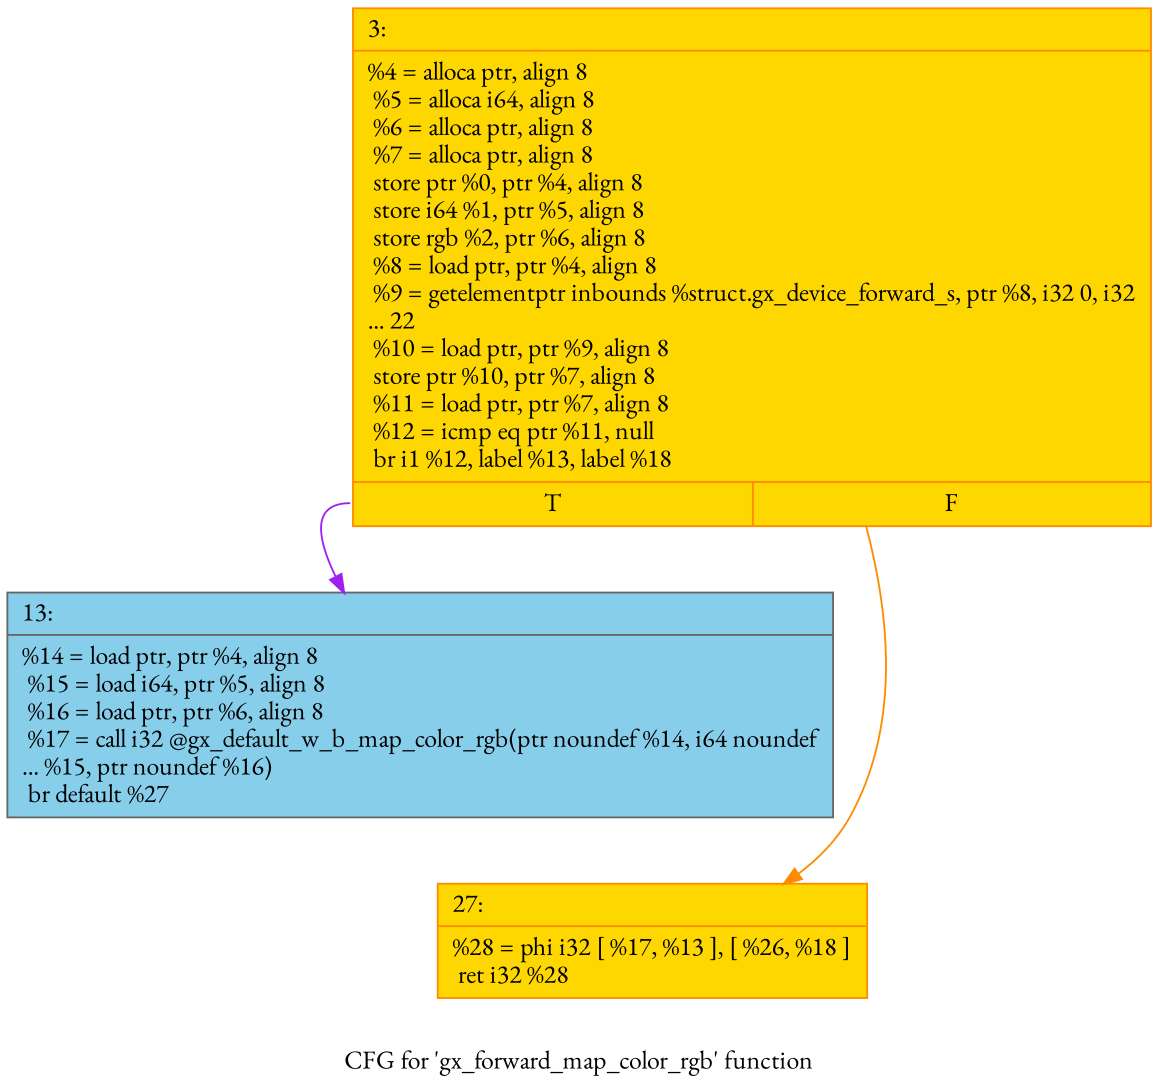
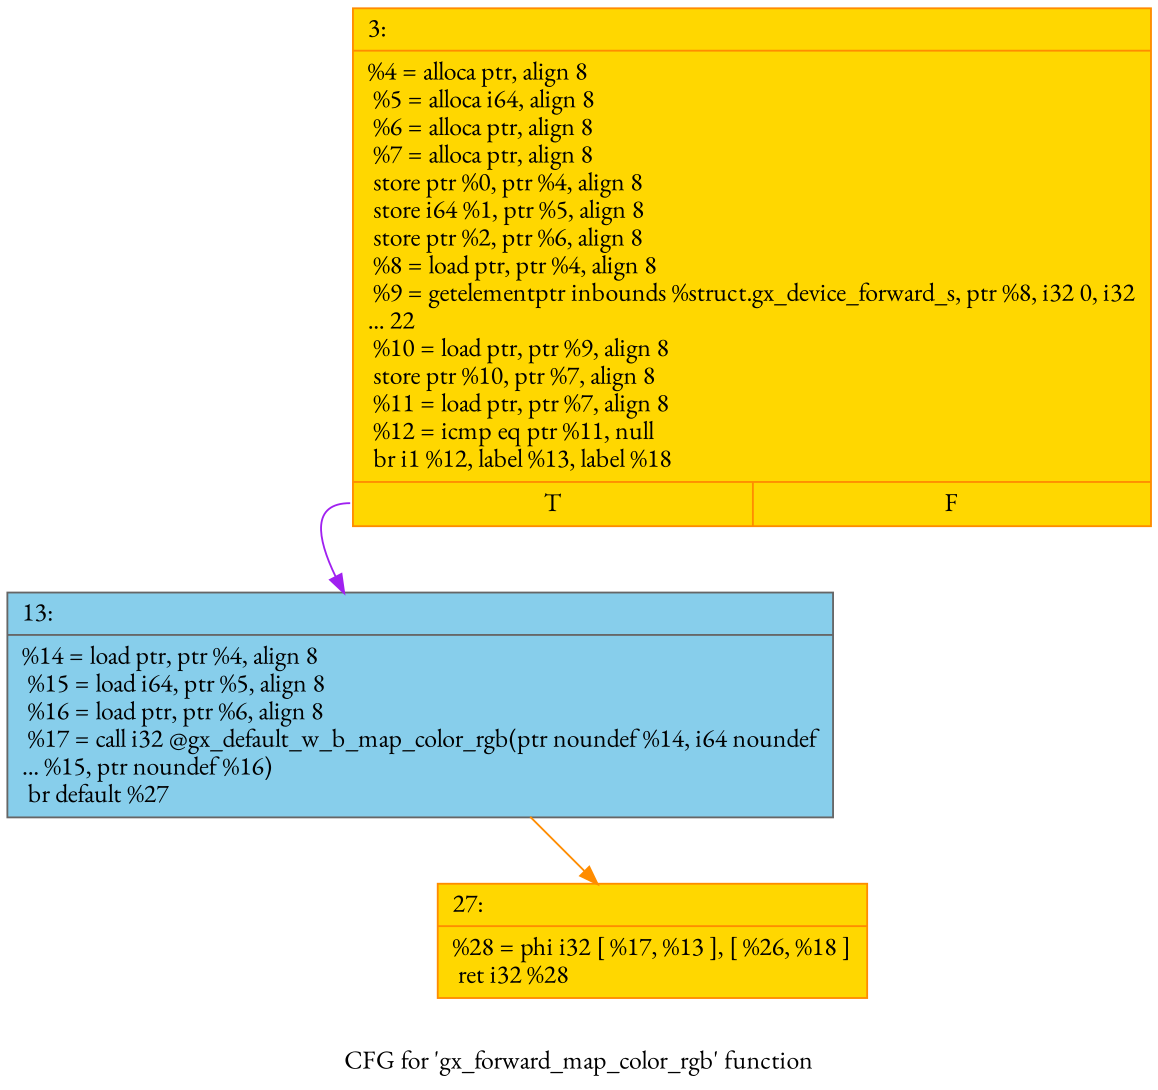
(507, 238) -> (506, 238)
(883, 712) -> (557, 844)
